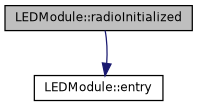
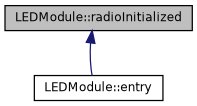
(107, 47) -> (90, 59)
